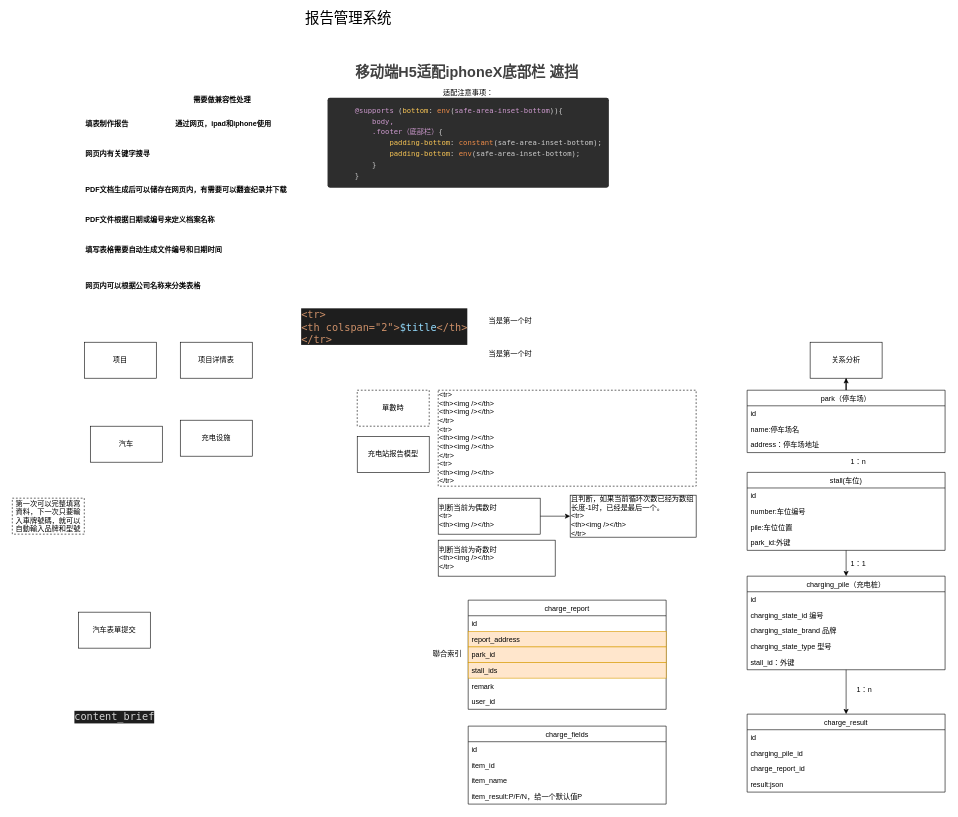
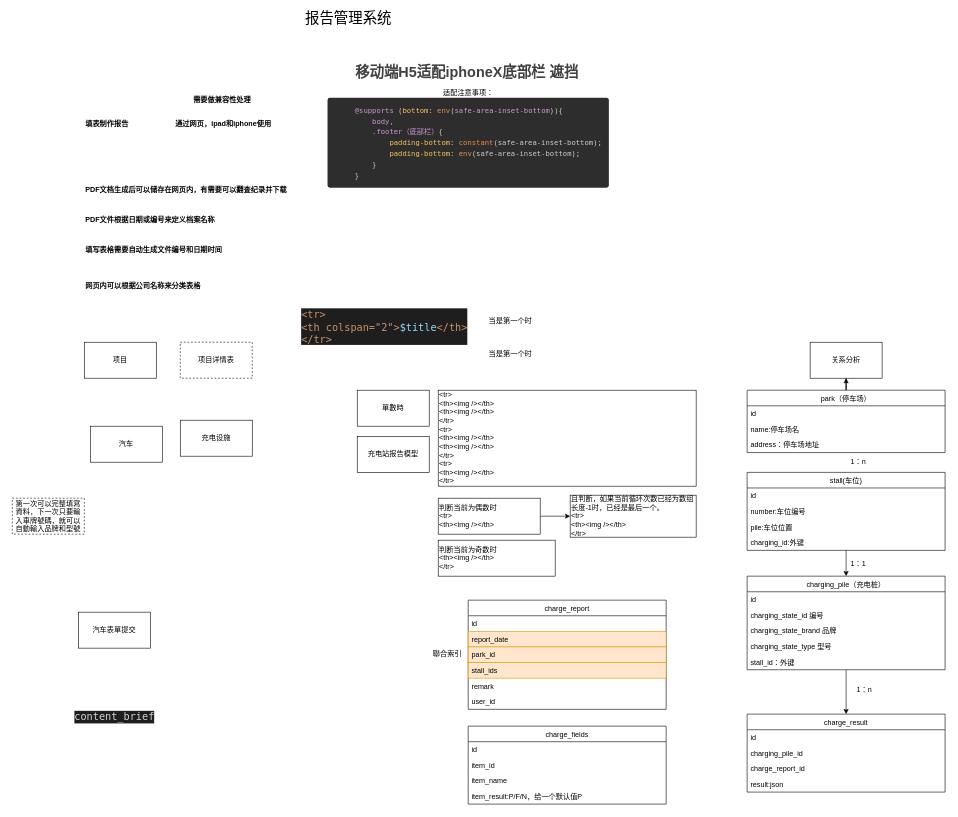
(123, 153) -> none
(216, 360) -> (216, 360)
(393, 408) -> (393, 408)
(567, 438) -> (567, 438)
(772, 543) -> (779, 543)
(500, 640) -> (494, 640)
